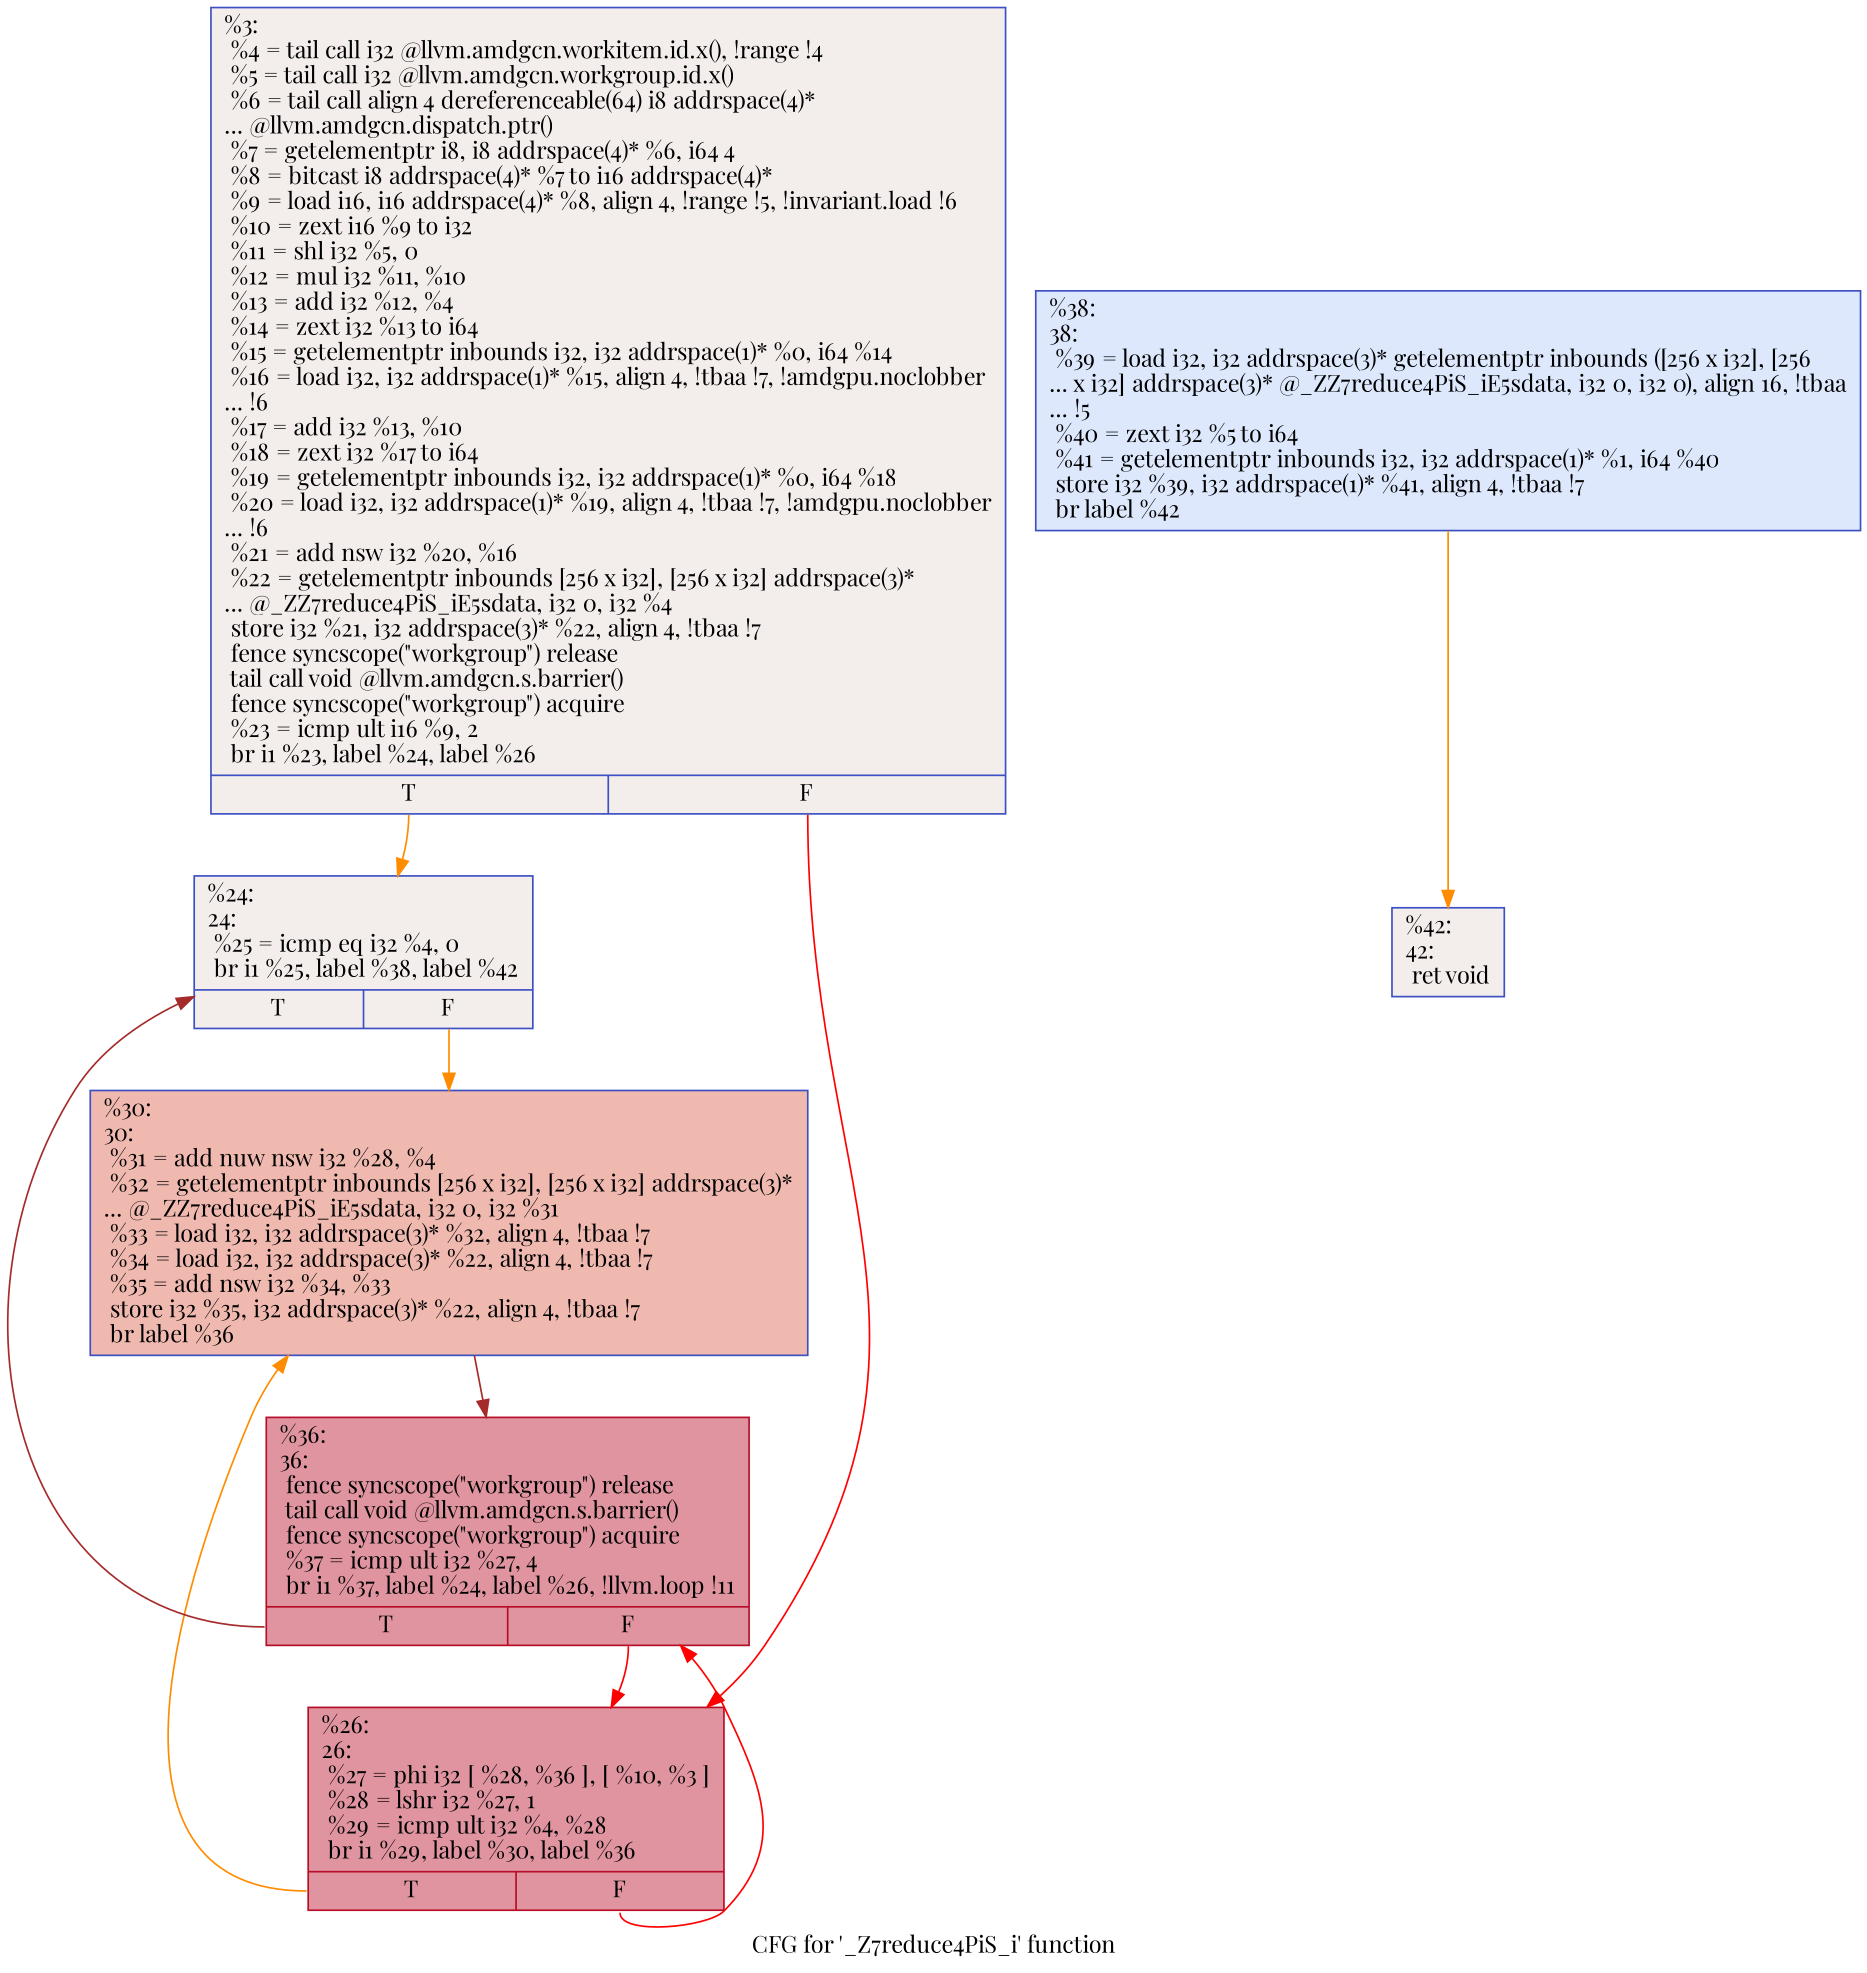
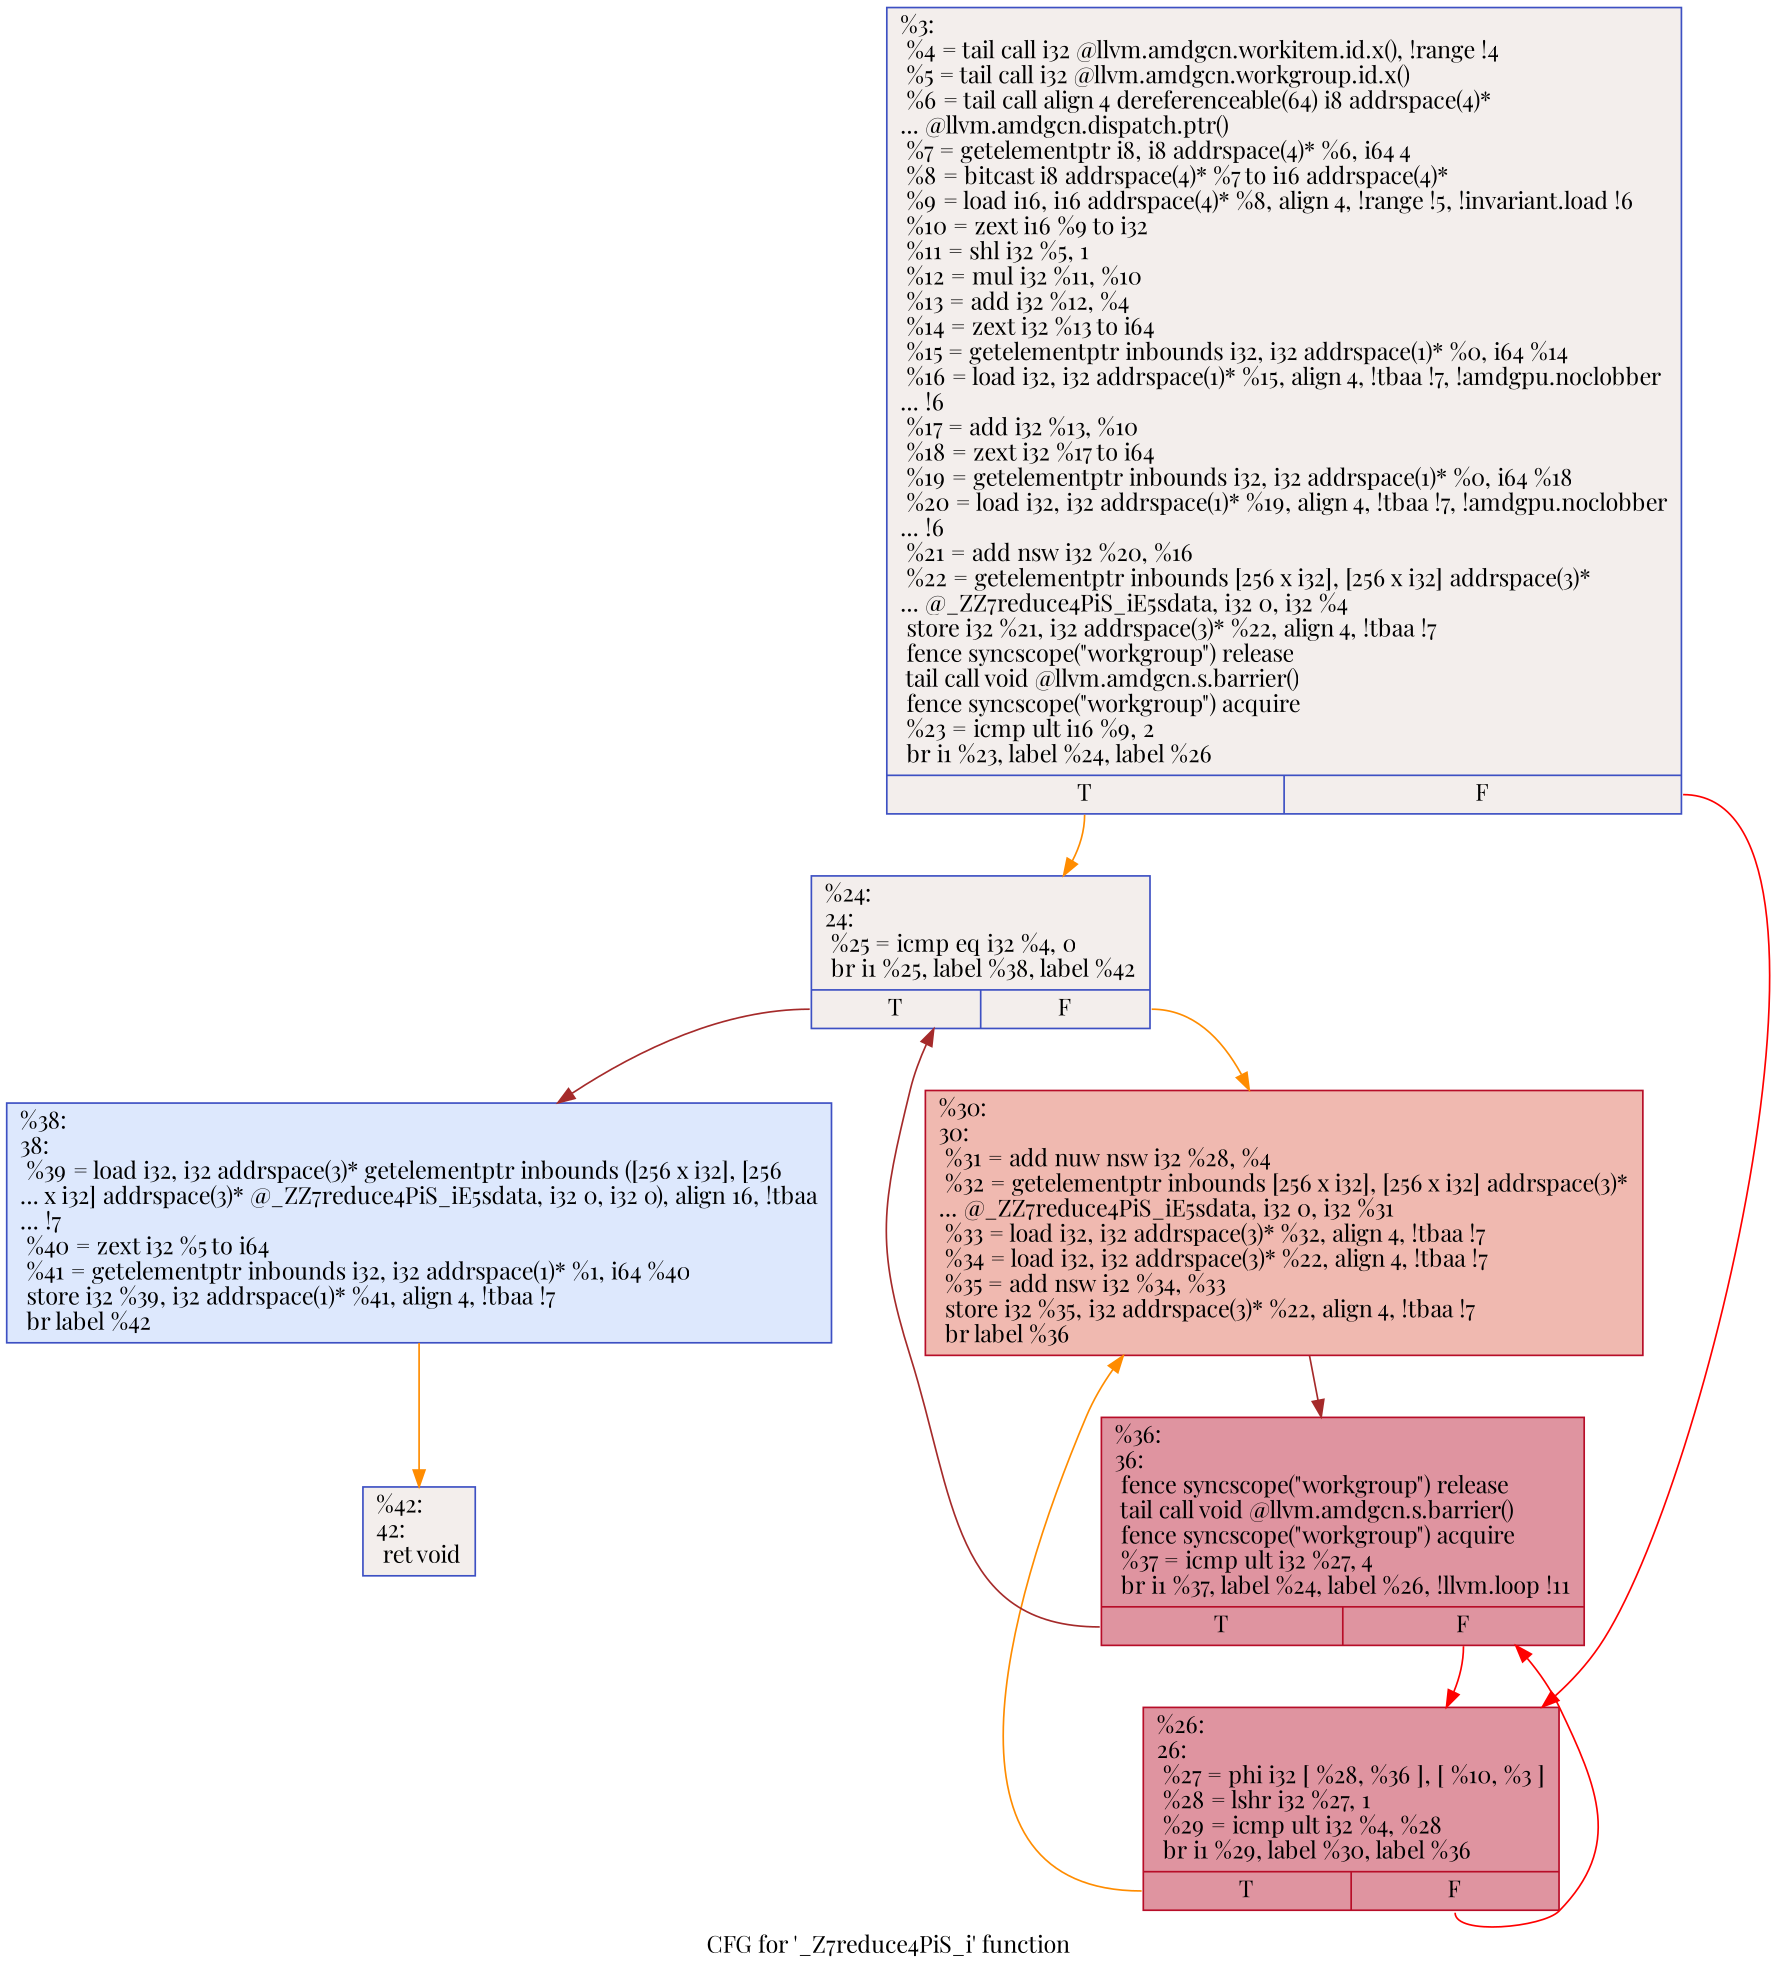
(322, 252) -> (995, 252)
(1070, 410) -> (41, 1222)
none -> (685, 1034)
(449, 1223) -> (1284, 1223)
